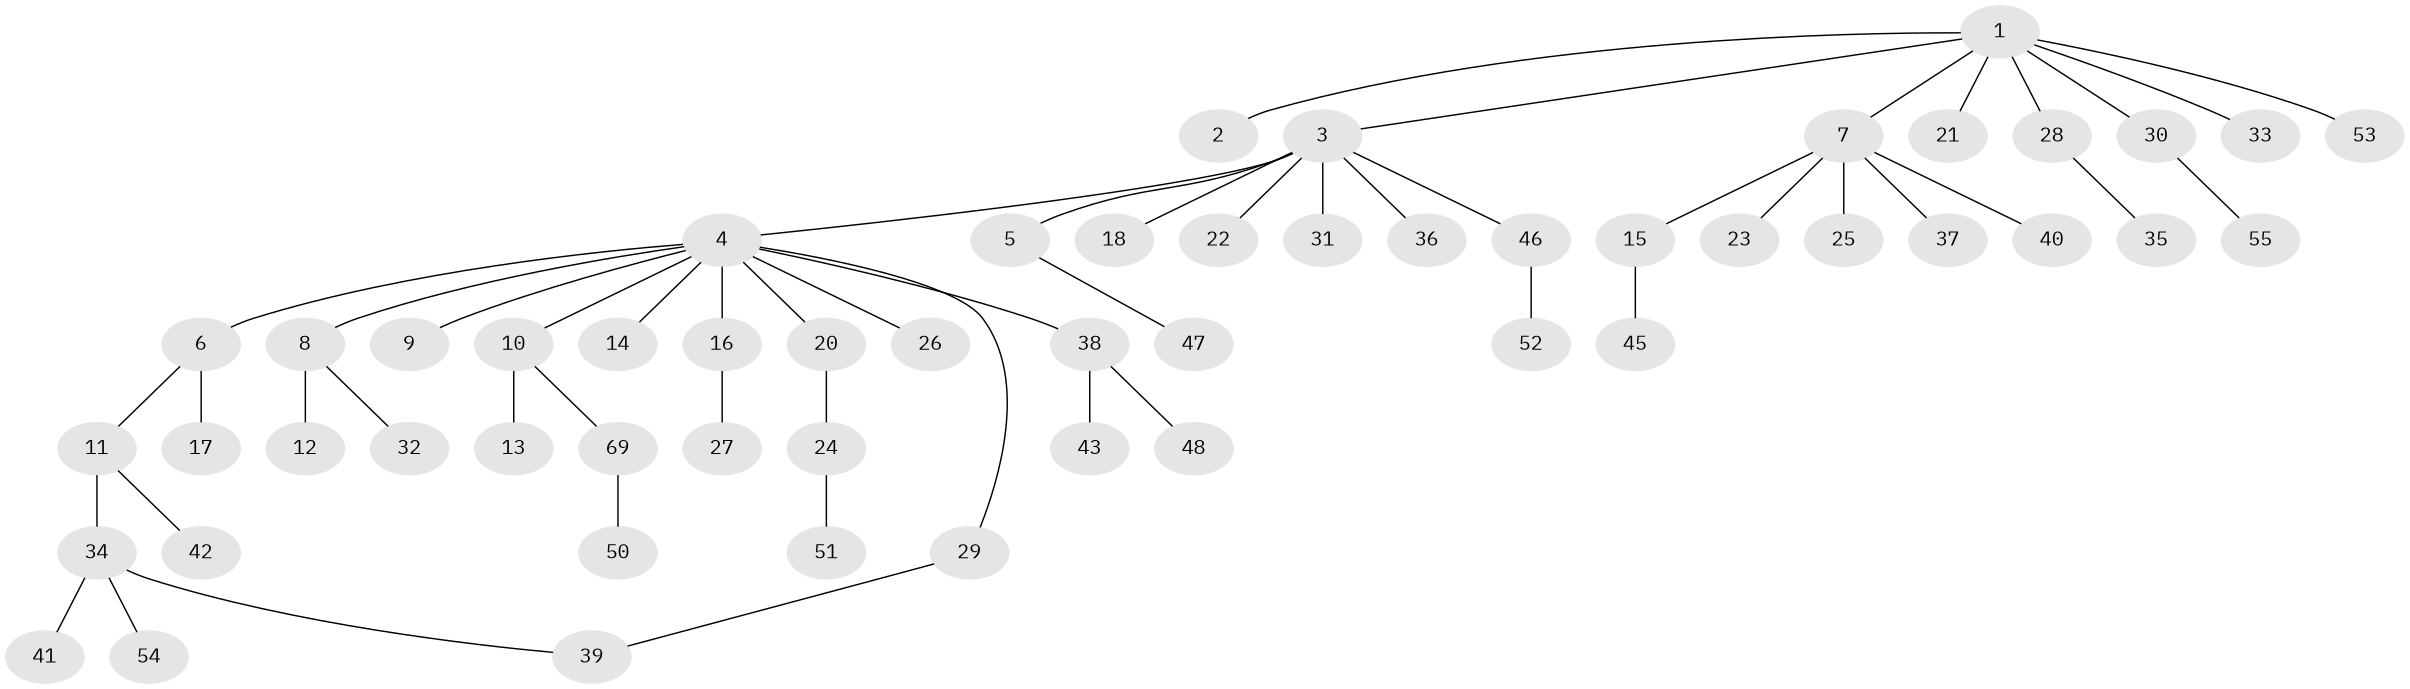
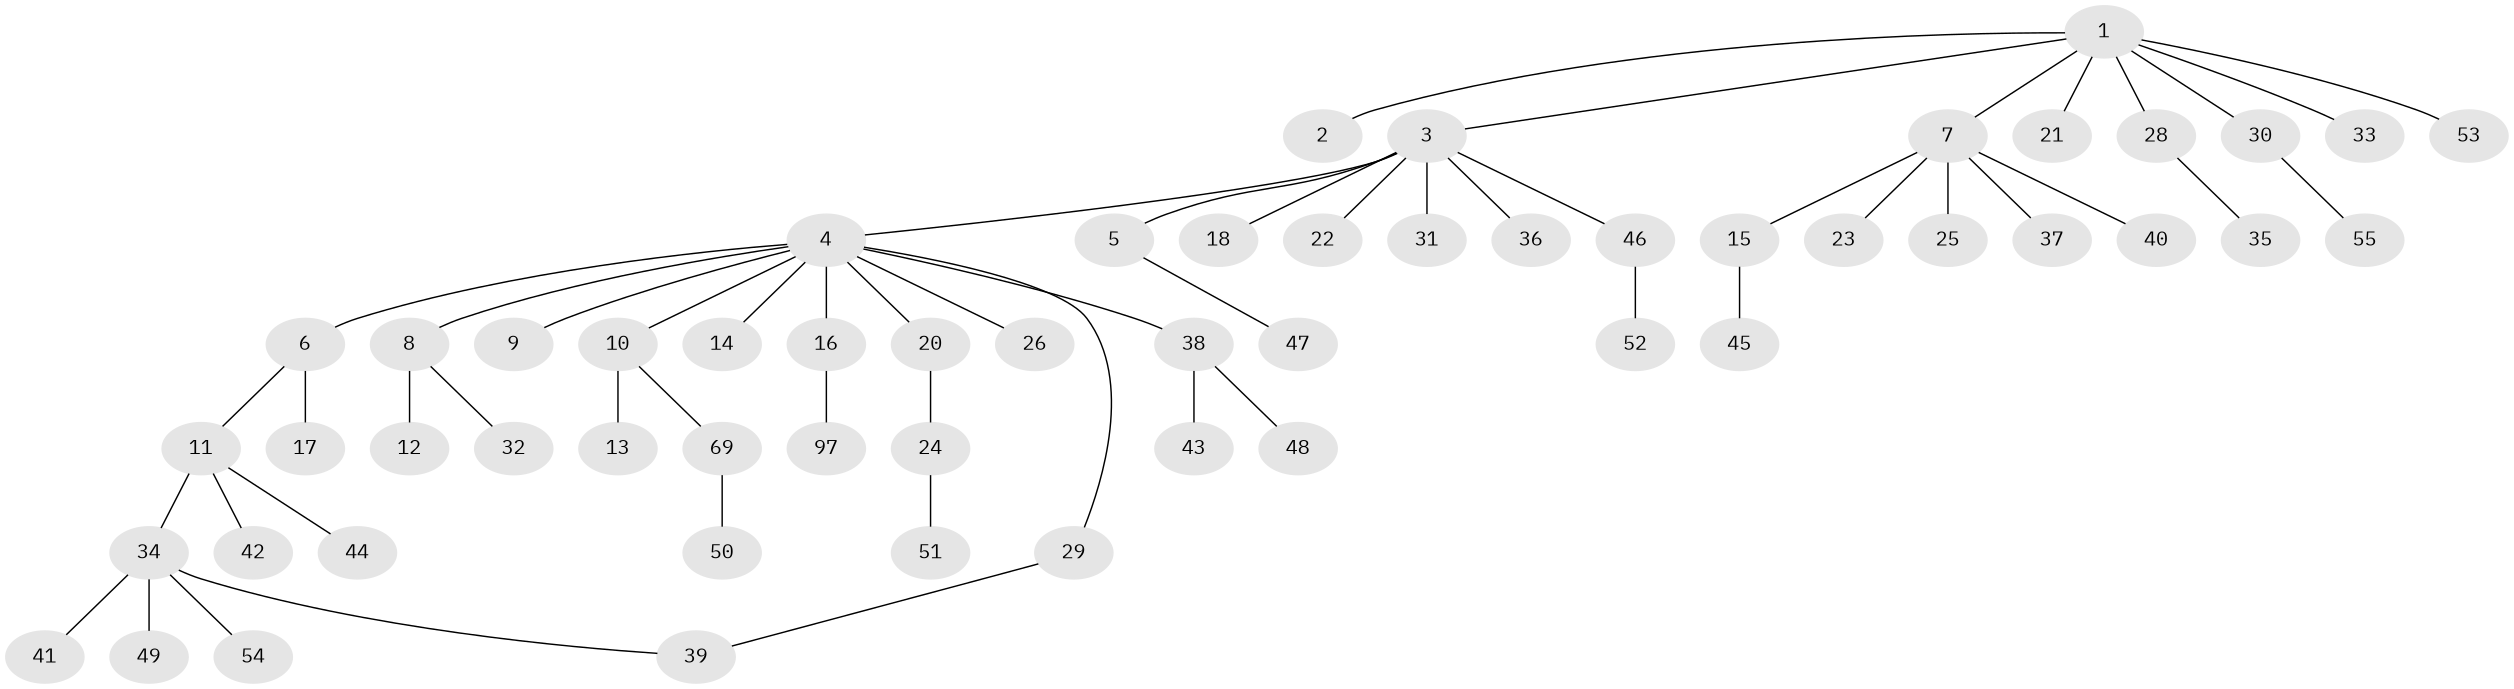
(722, 449) -> (826, 449)
none -> (357, 553)
none -> (149, 657)
